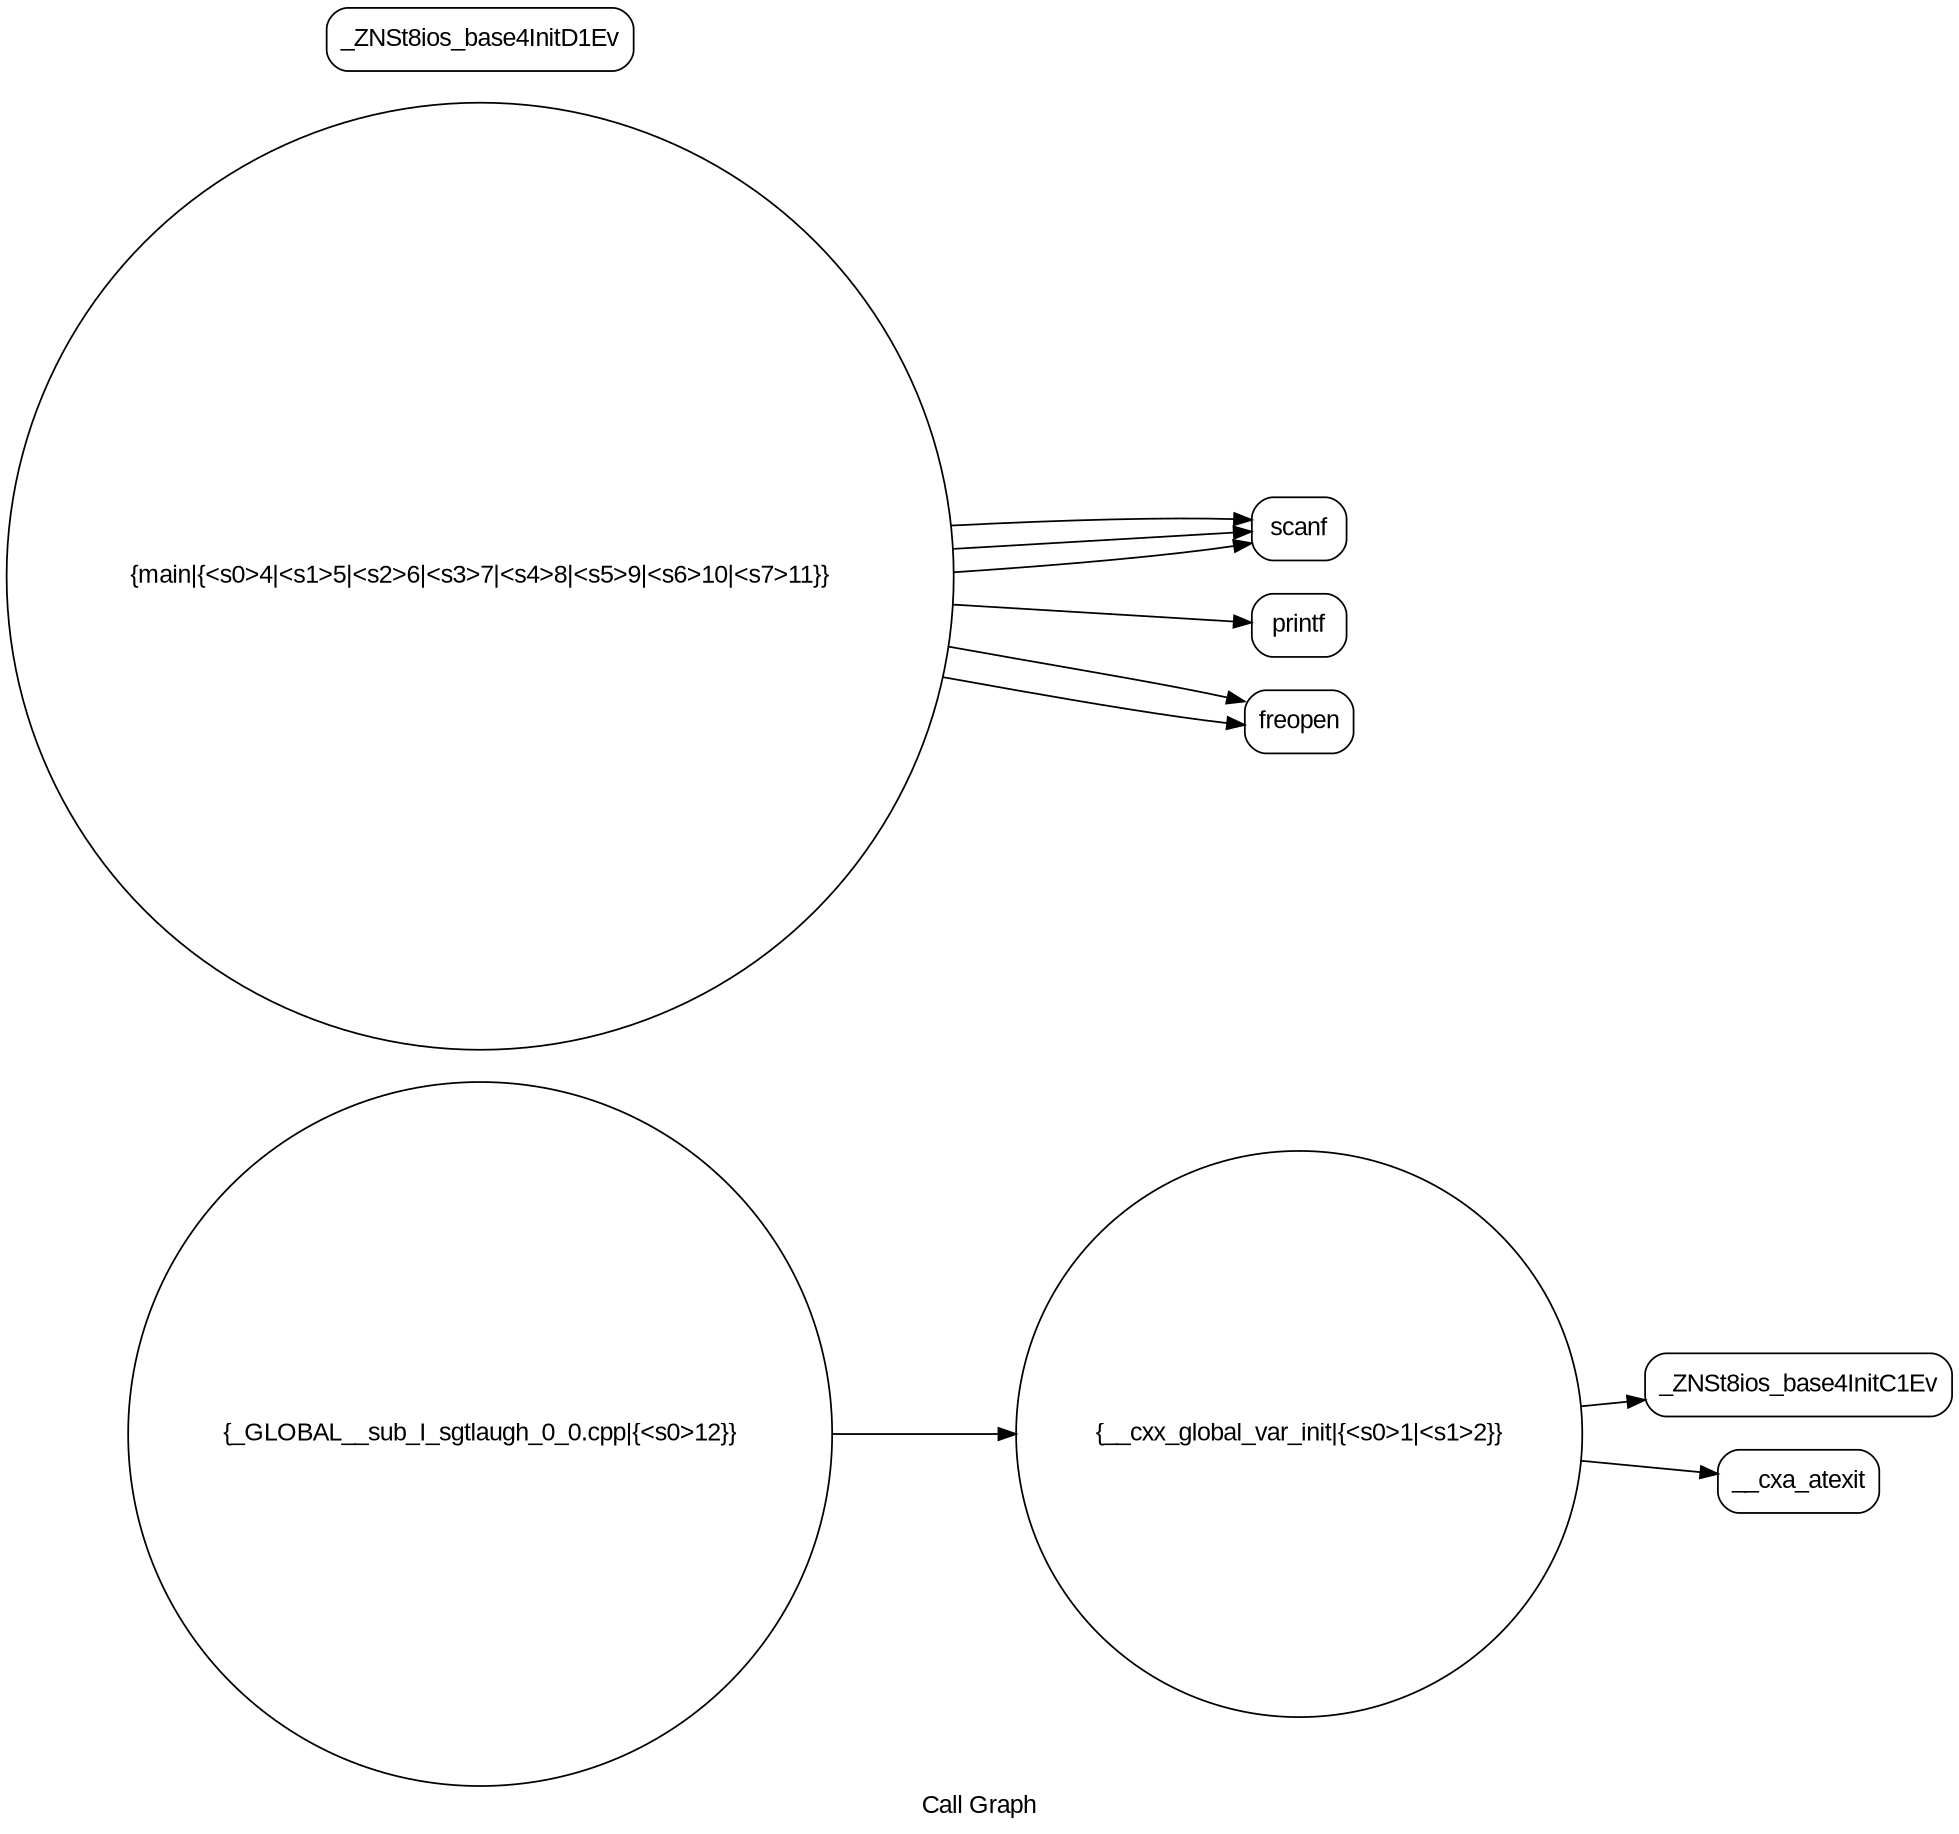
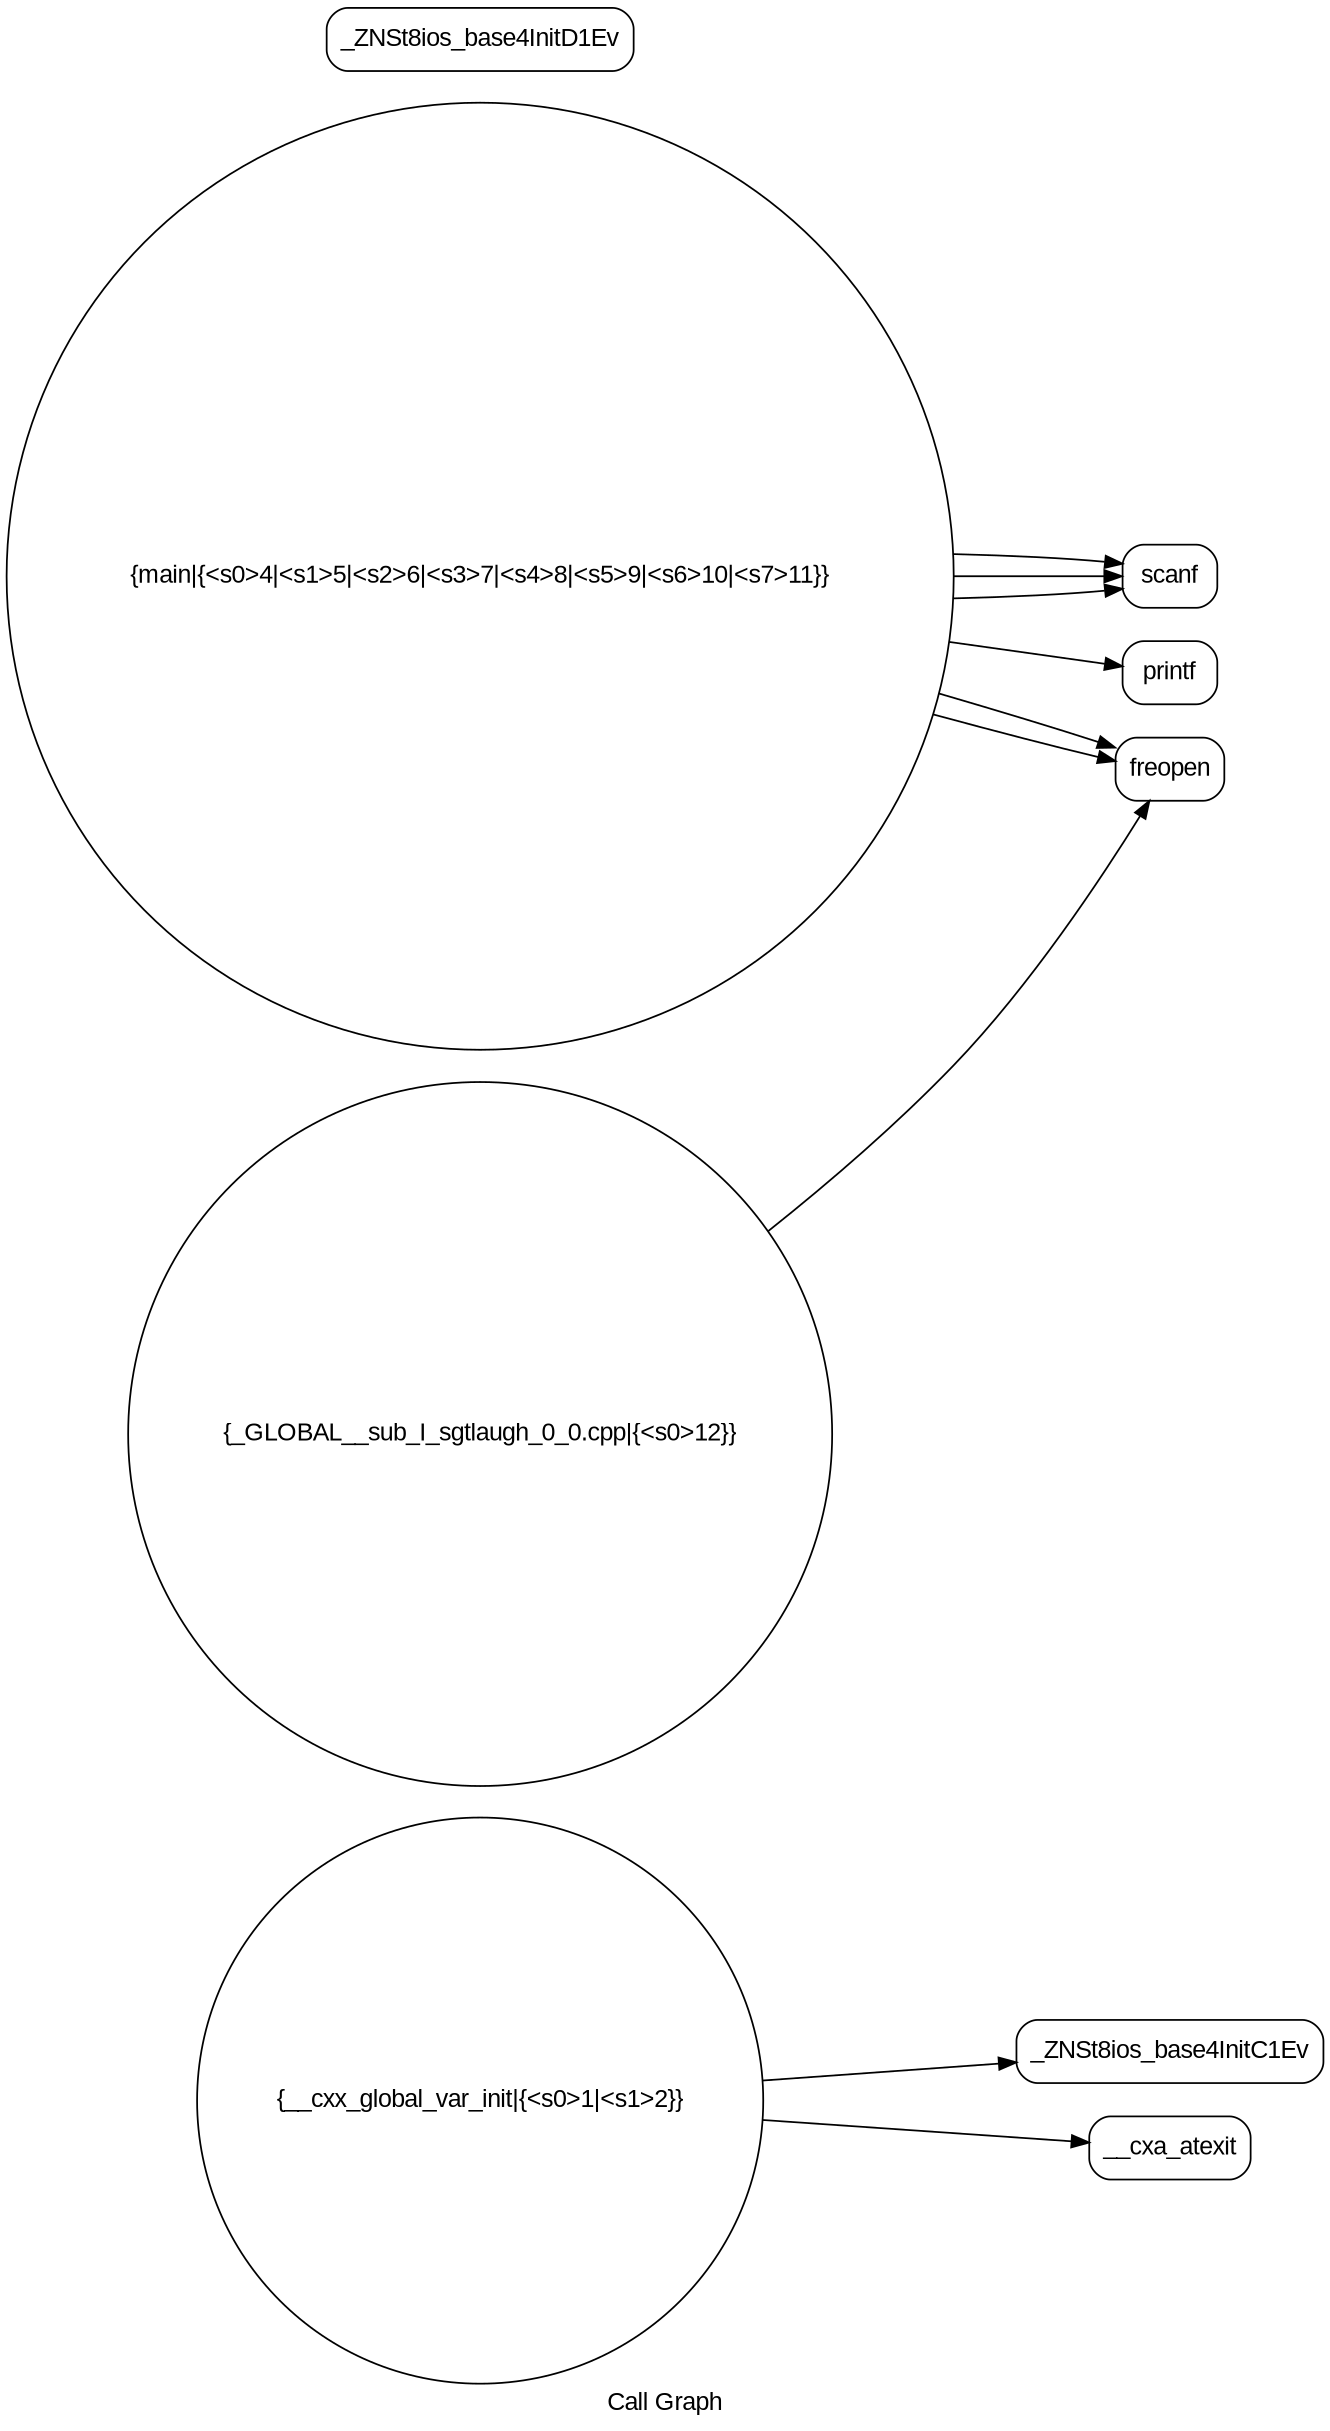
(915, 1434) -> (975, 1042)
